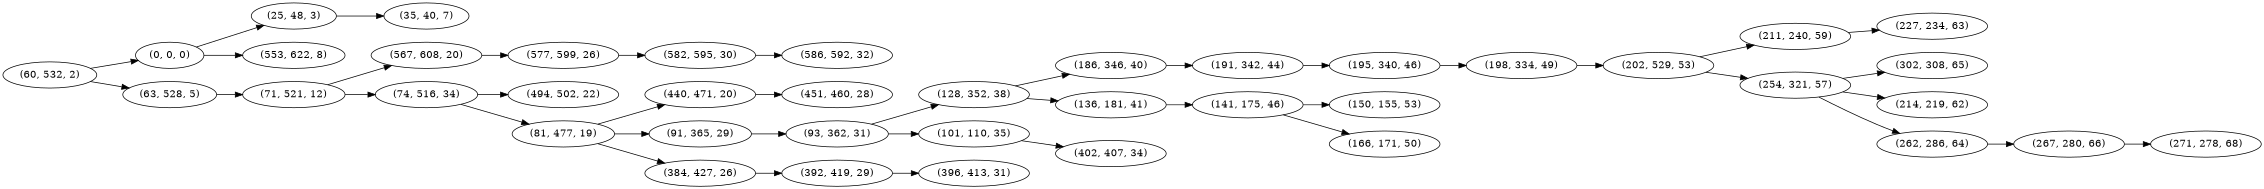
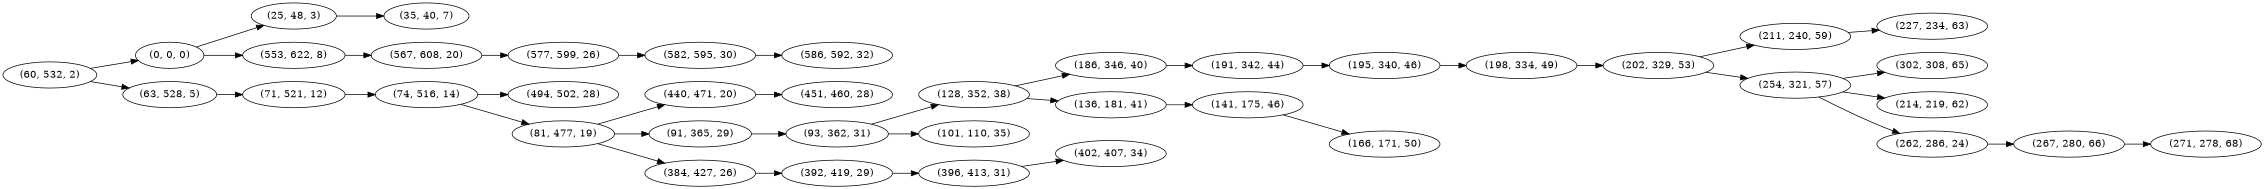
(1658, 66) -> (1658, 66)
(356, 76) -> (354, 55)
(426, 95) -> (426, 95)
(563, 95) -> (563, 95)
(1385, 105) -> none
(1039, 143) -> (1039, 164)
(1932, 144) -> (1932, 144)
